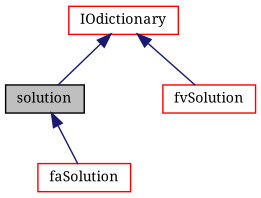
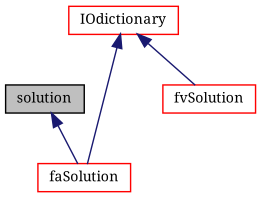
(79, 65) -> (102, 106)
